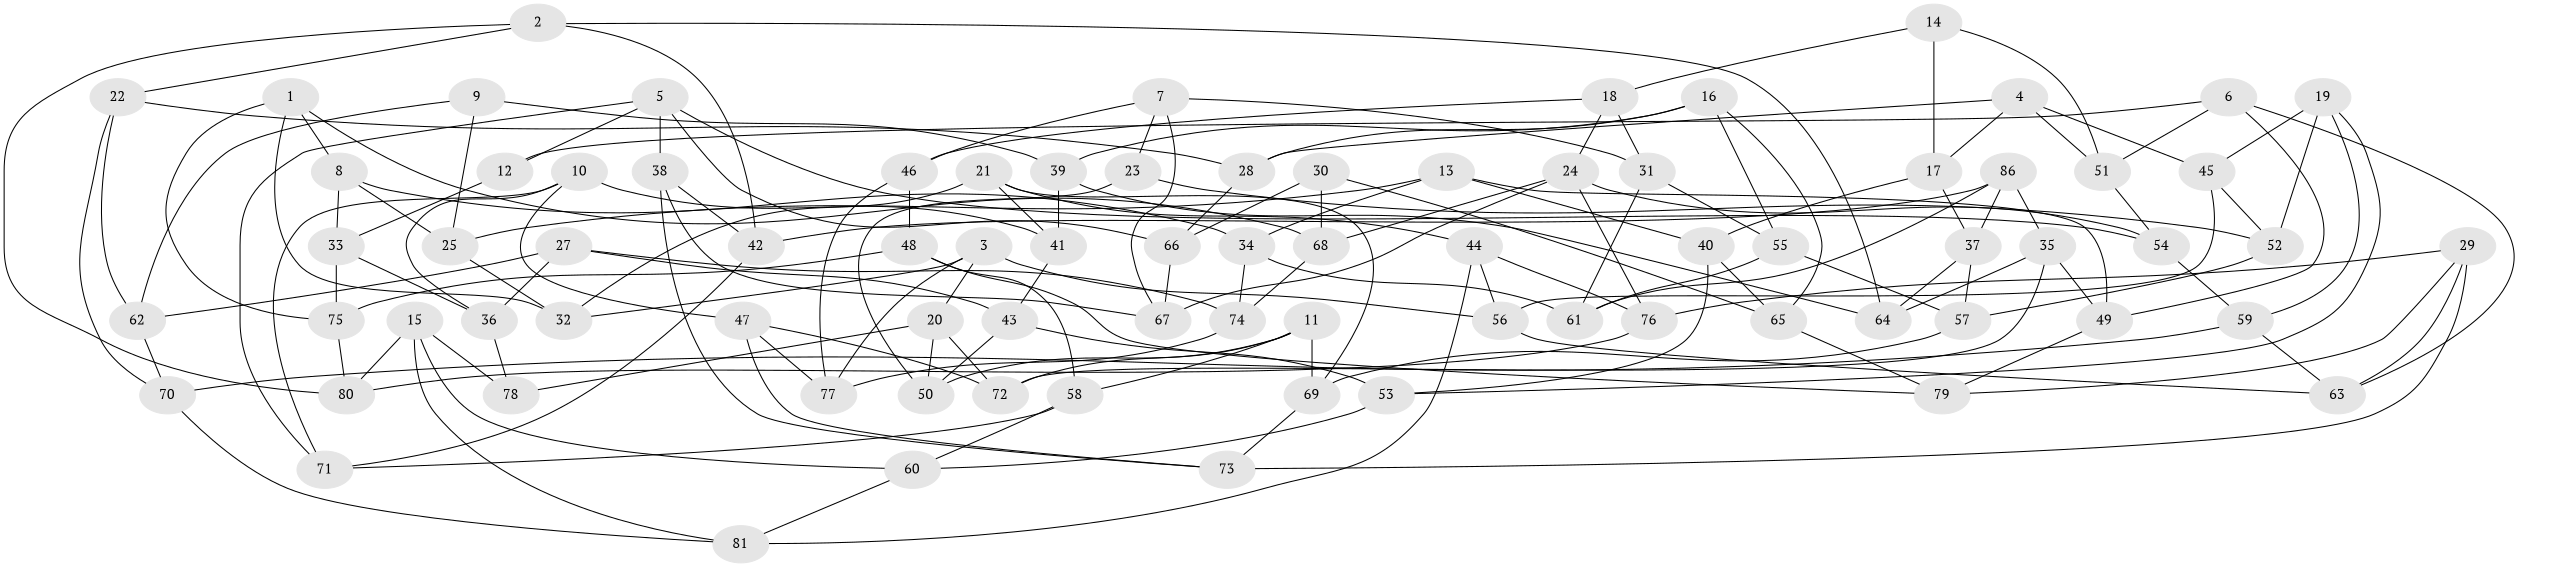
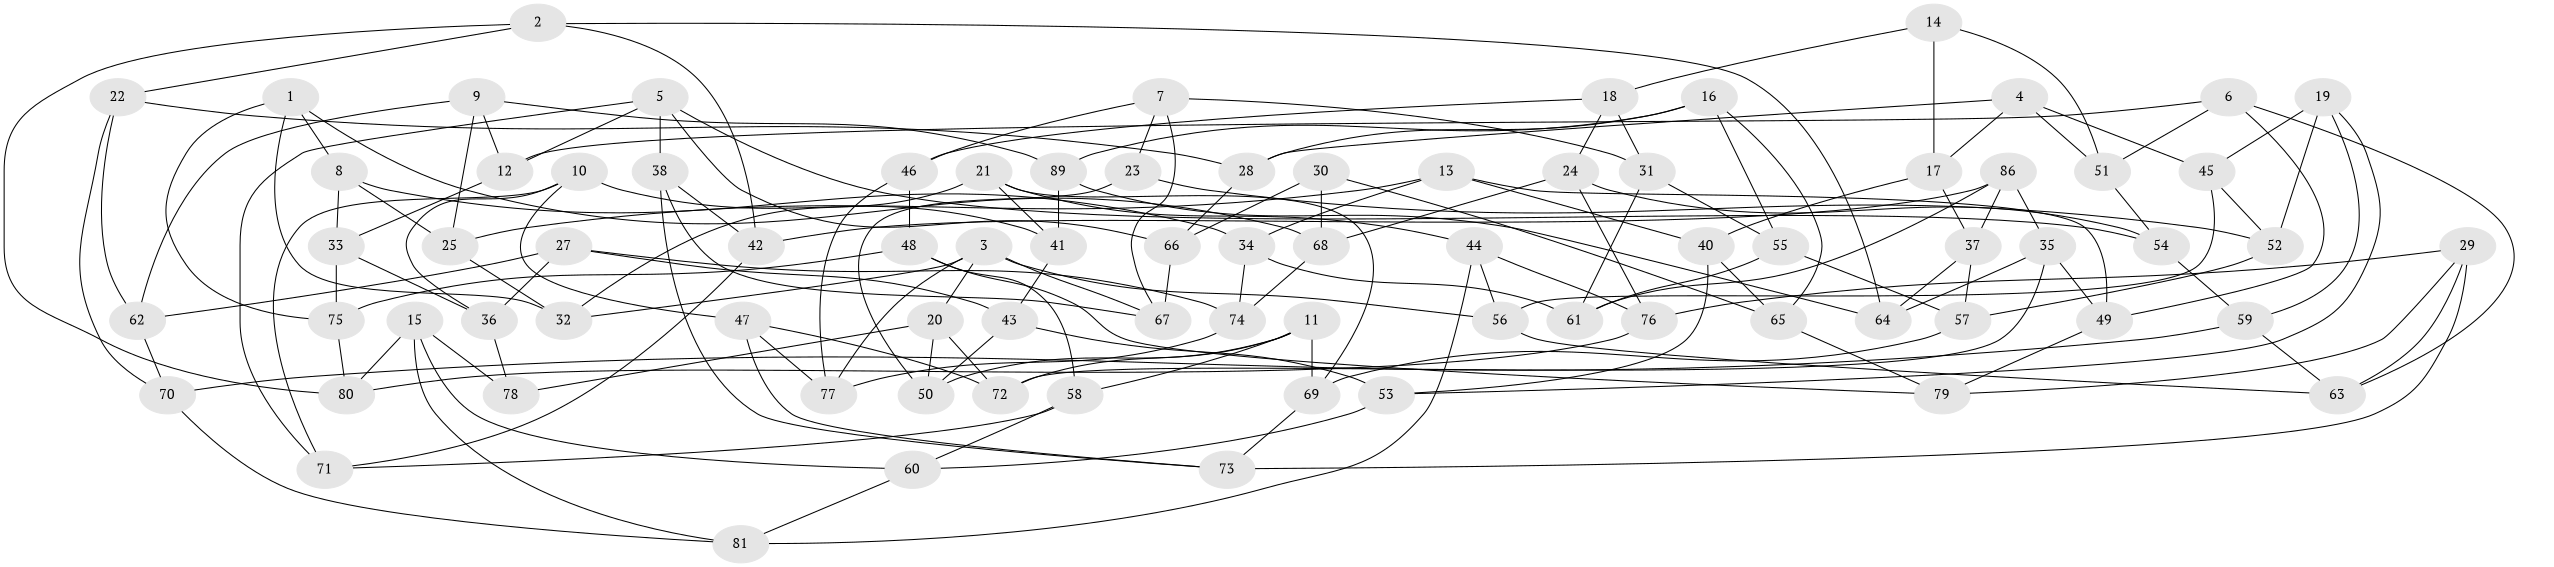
none -> (491, 134)
(1059, 172) -> (1059, 172)
(1380, 257) -> (1073, 285)
